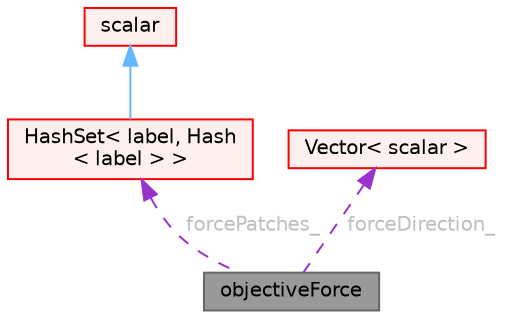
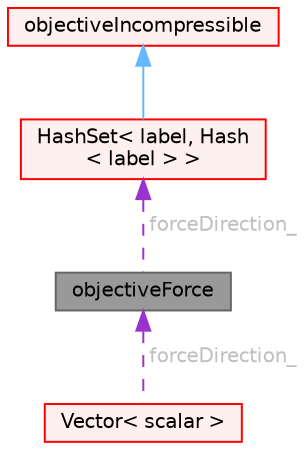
(130, 27) -> (143, 27)
(251, 226) -> (221, 226)
(334, 229) -> (143, 367)
